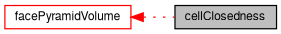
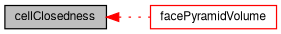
(159, 17) -> (134, 17)
